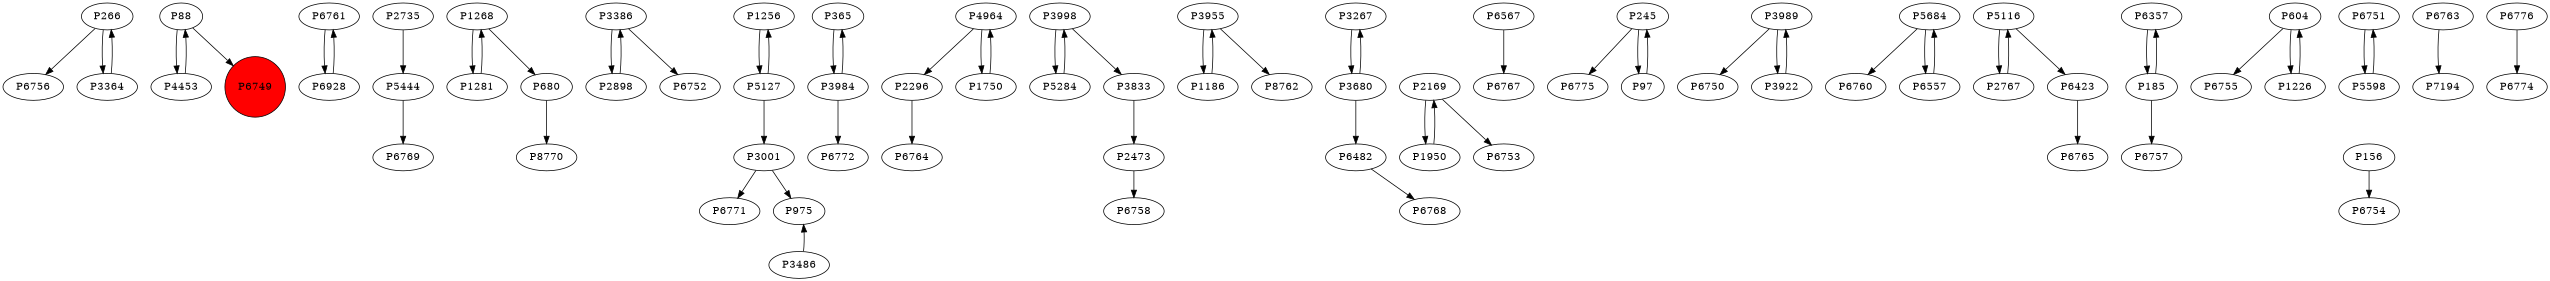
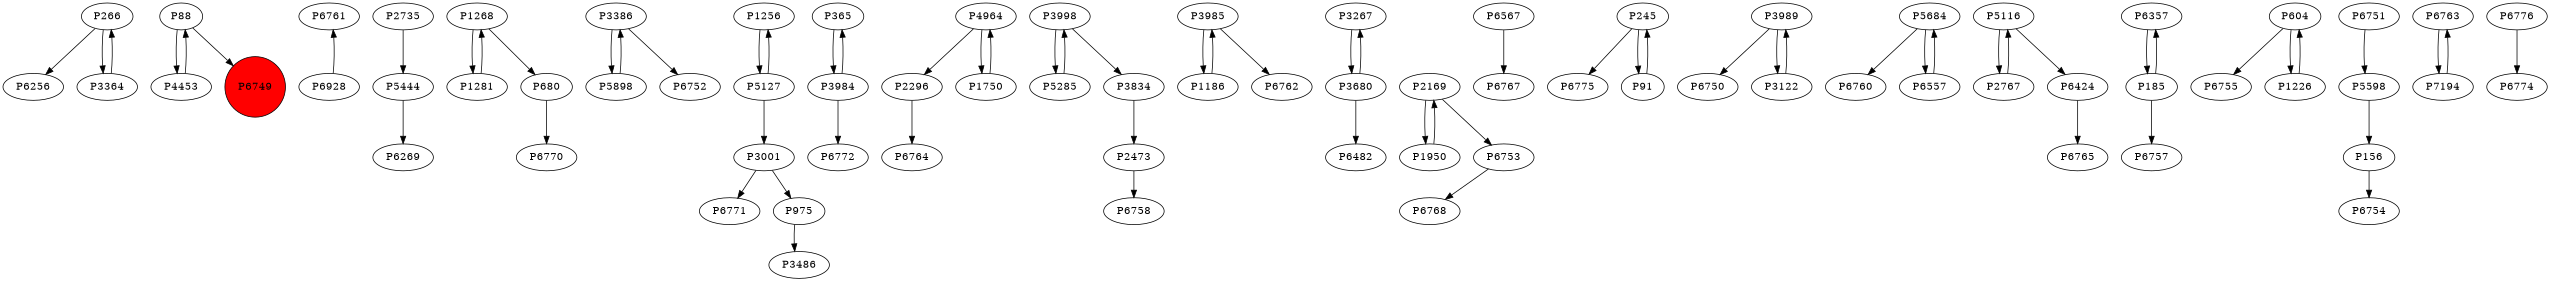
(1208, 16) -> (1208, 16)
(324, 48) -> none
(2374, 55) -> (2369, 118)
none -> (2448, 55)
(33, 87) -> (33, 87)
(616, 87) -> (616, 87)
(1060, 87) -> (1060, 87)
(1134, 87) -> (1134, 87)
(1282, 87) -> (1282, 87)
(1643, 87) -> (1643, 87)
(1782, 87) -> (1782, 87)
(2078, 87) -> (2078, 87)
(403, 157) -> (403, 157)
(547, 157) -> (547, 157)
(1390, 182) -> (1470, 182)
(804, 242) -> (794, 234)
